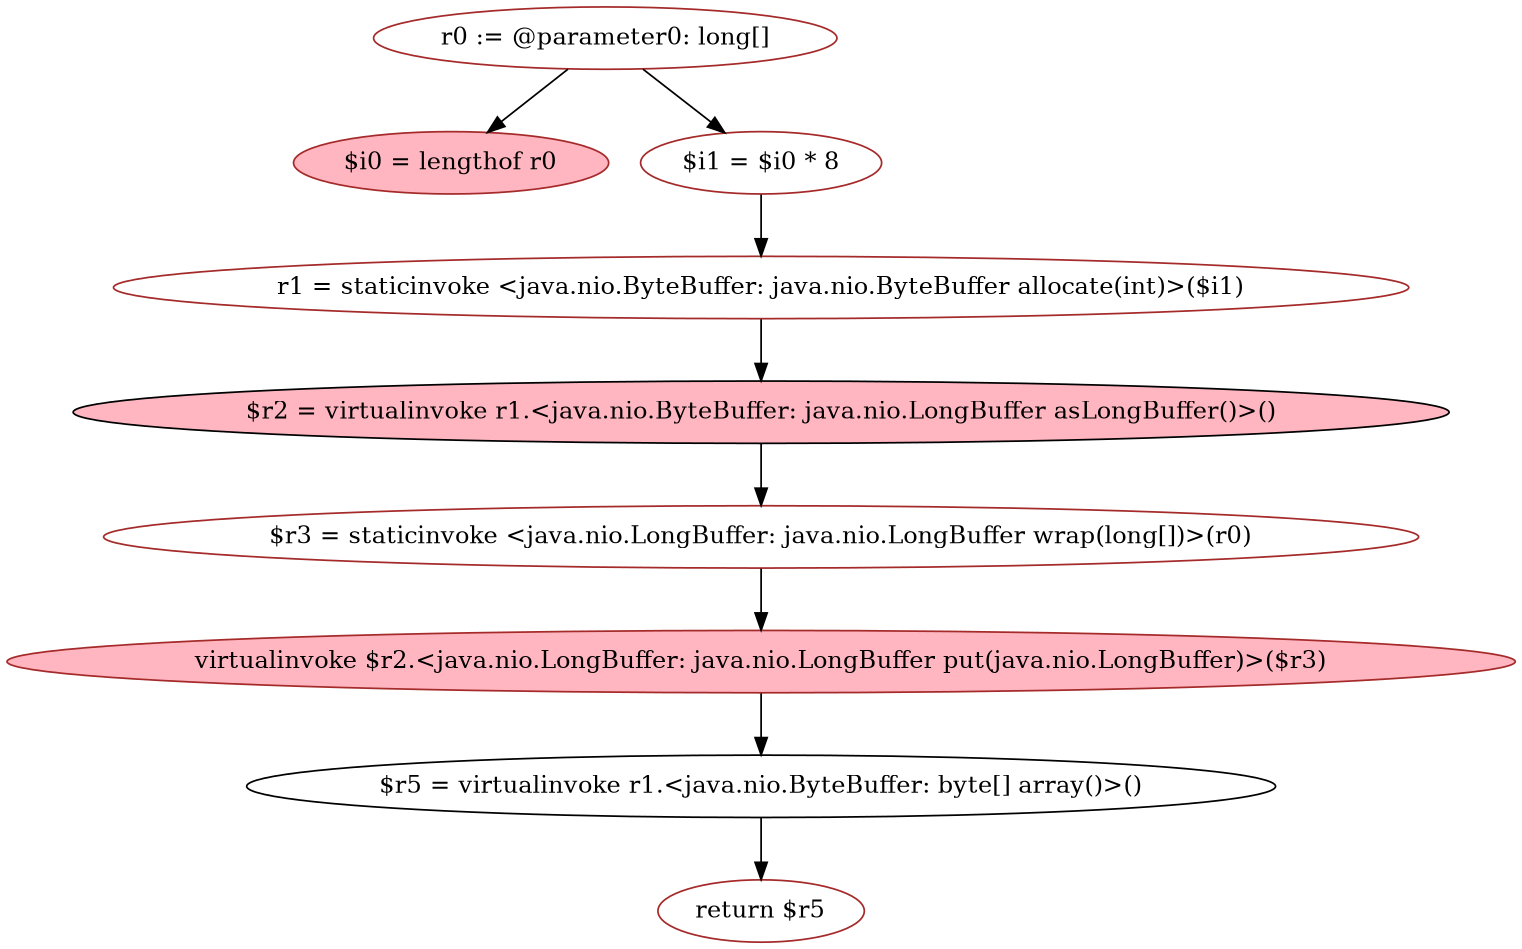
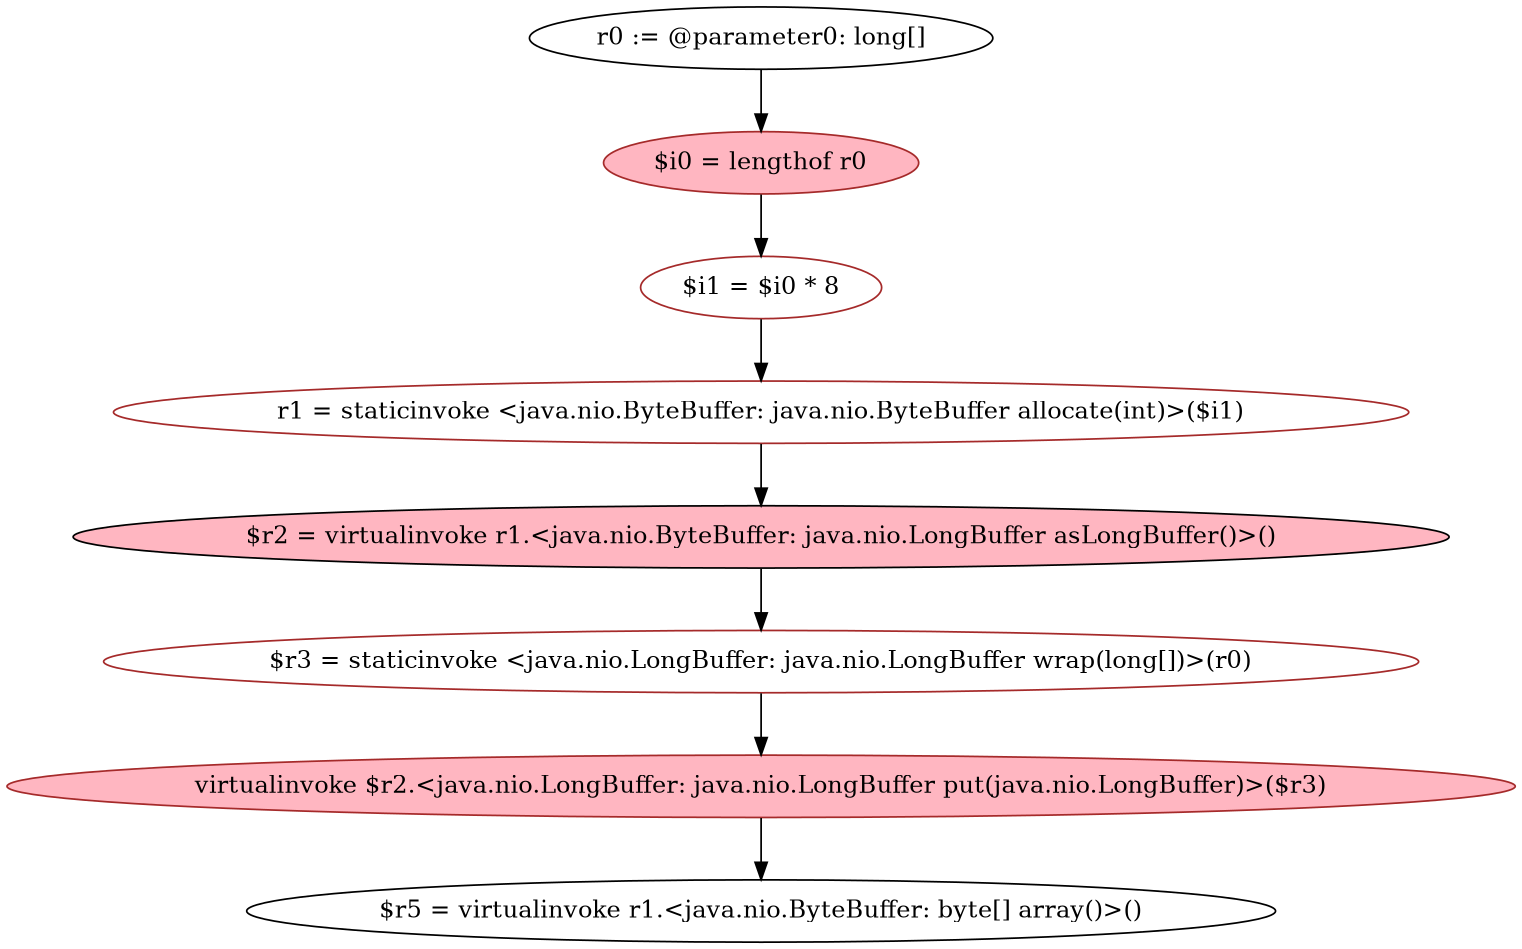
(605, 38) -> (761, 38)
(677, 96) -> (761, 217)
(761, 911) -> none
